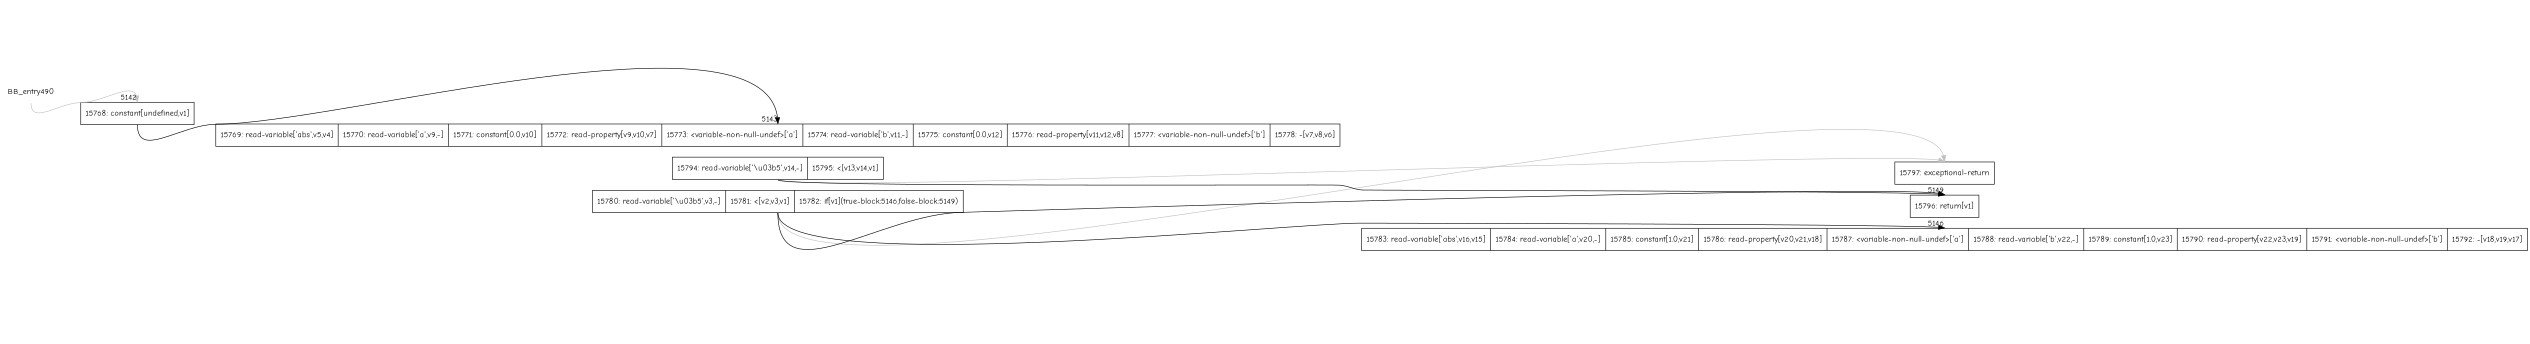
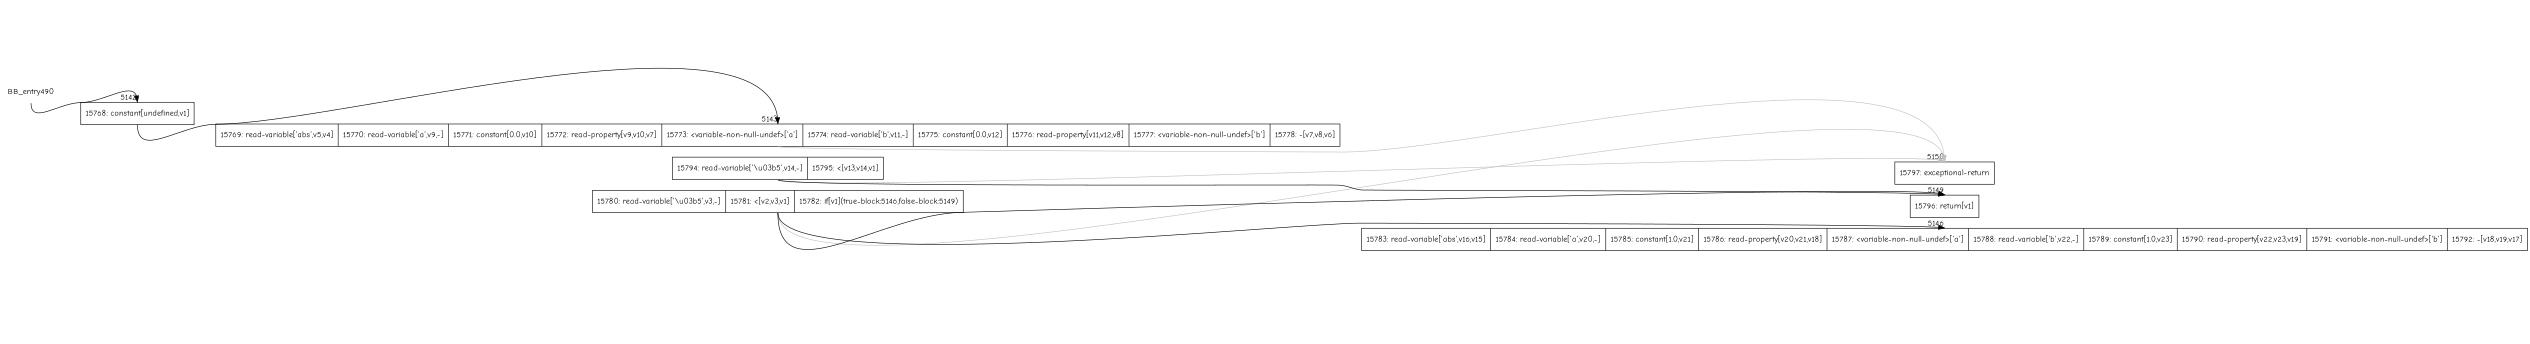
(82, 102) -> (82, 102)
none -> (1373, 150)
